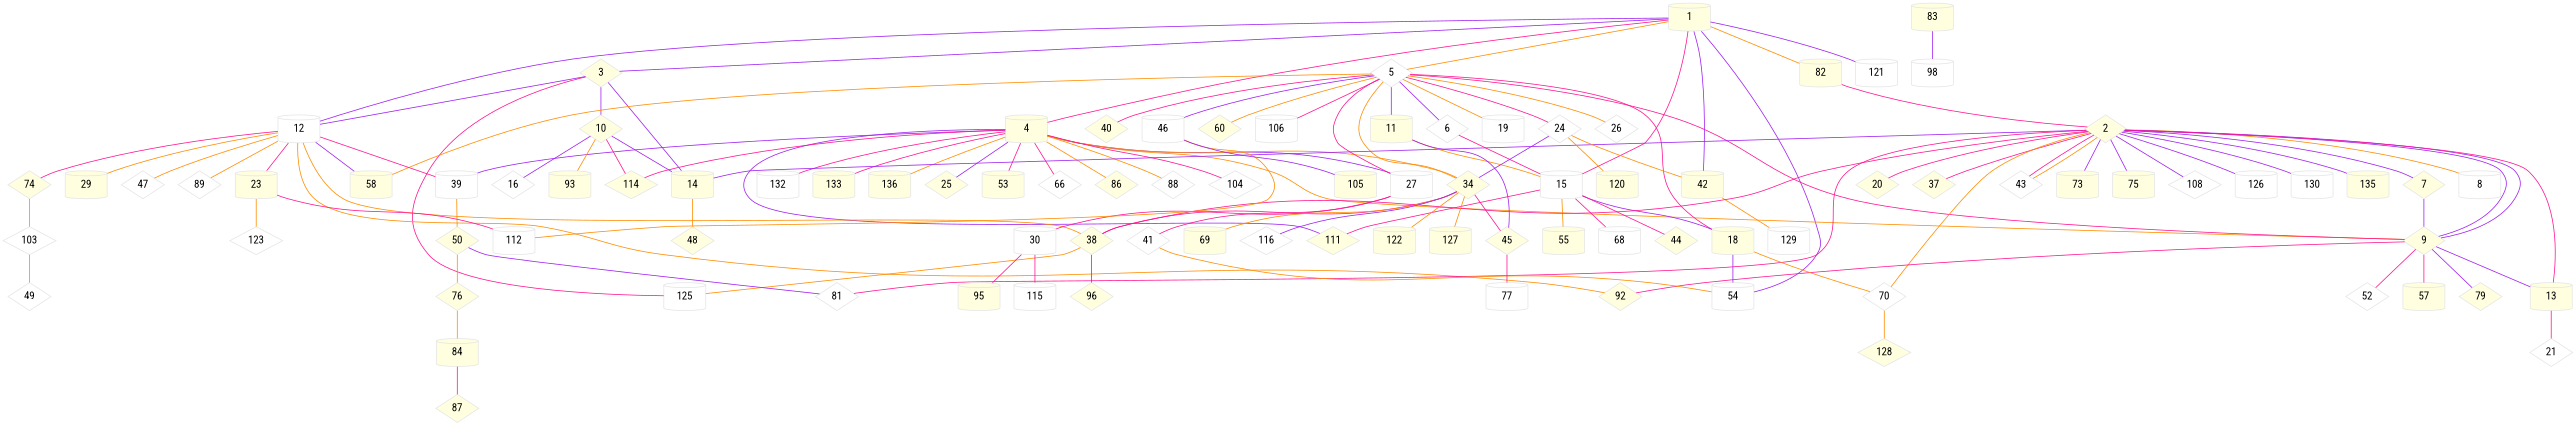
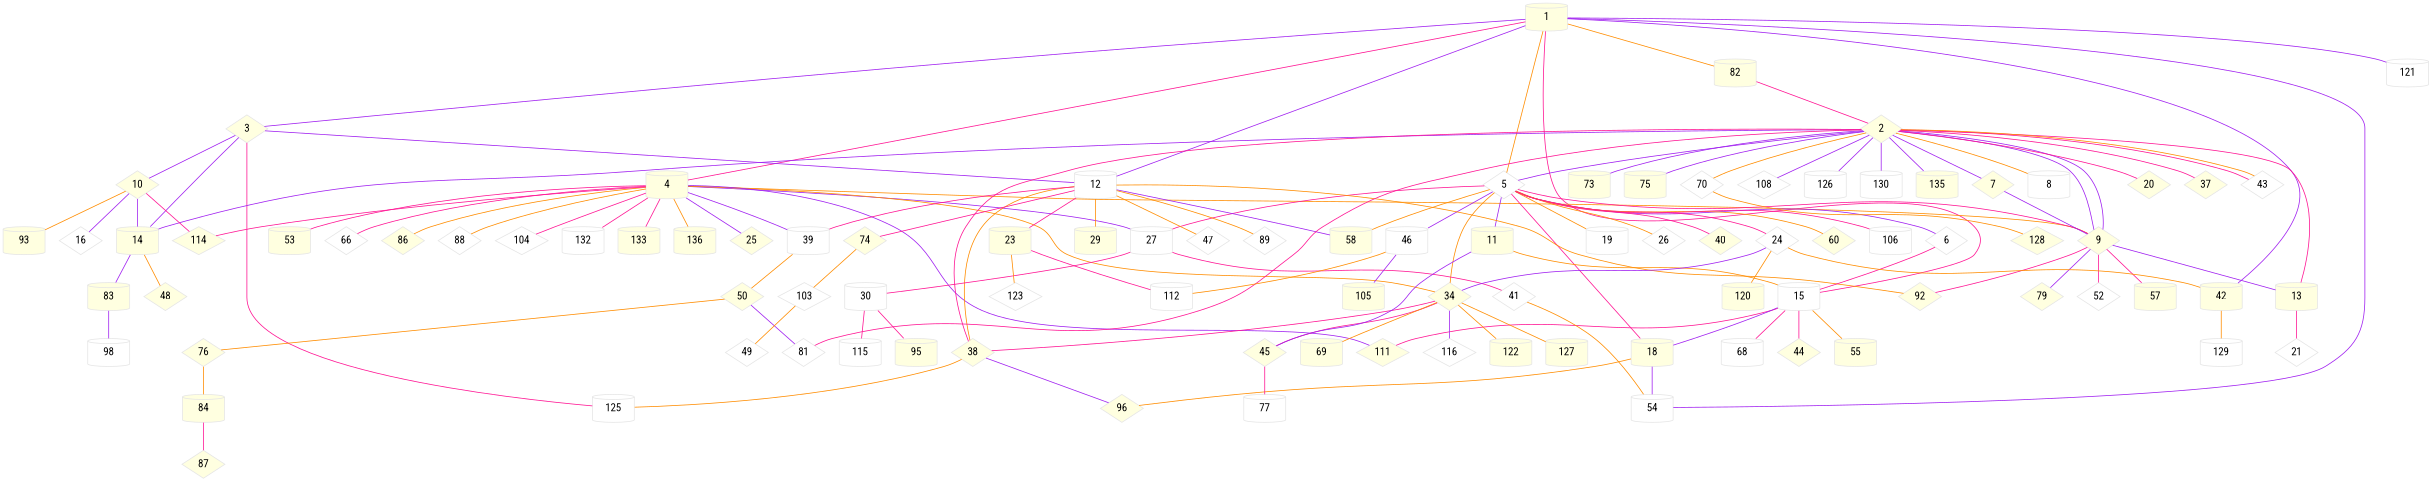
none -> (1647, 157)
none -> (123, 269)
(1823, 277) -> (1385, 385)
